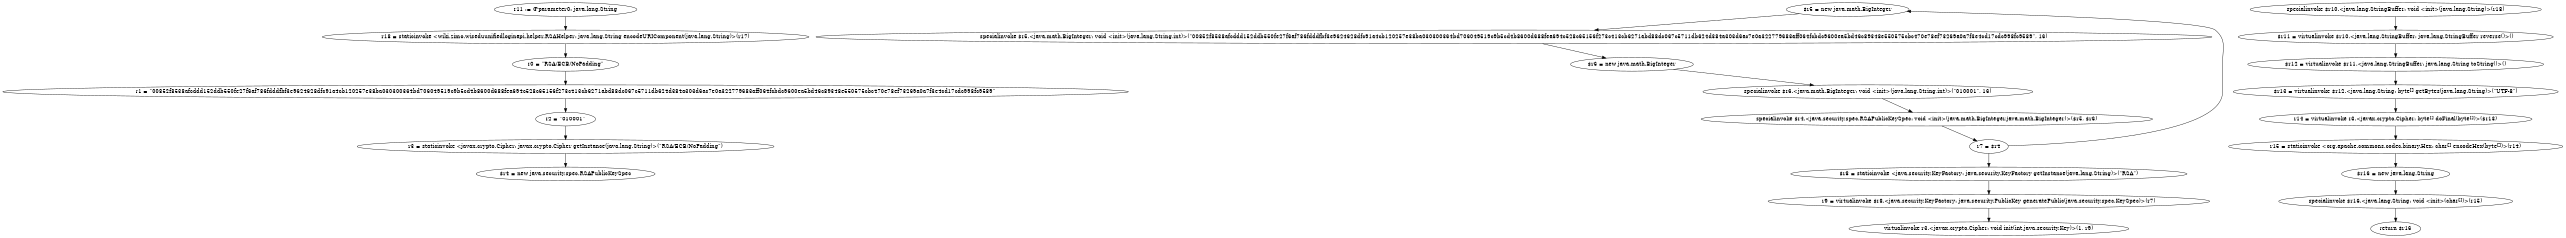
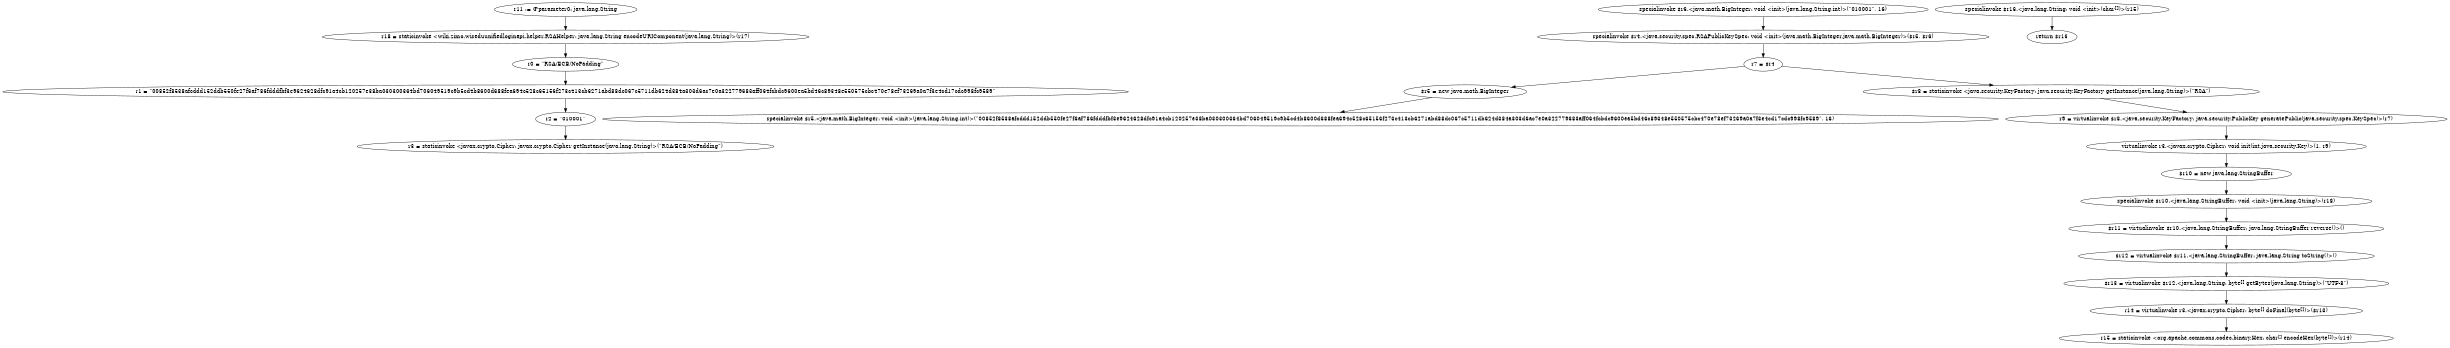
(1632, 64) -> none
(566, 174) -> none
none -> (2226, 174)
(2396, 174) -> none
